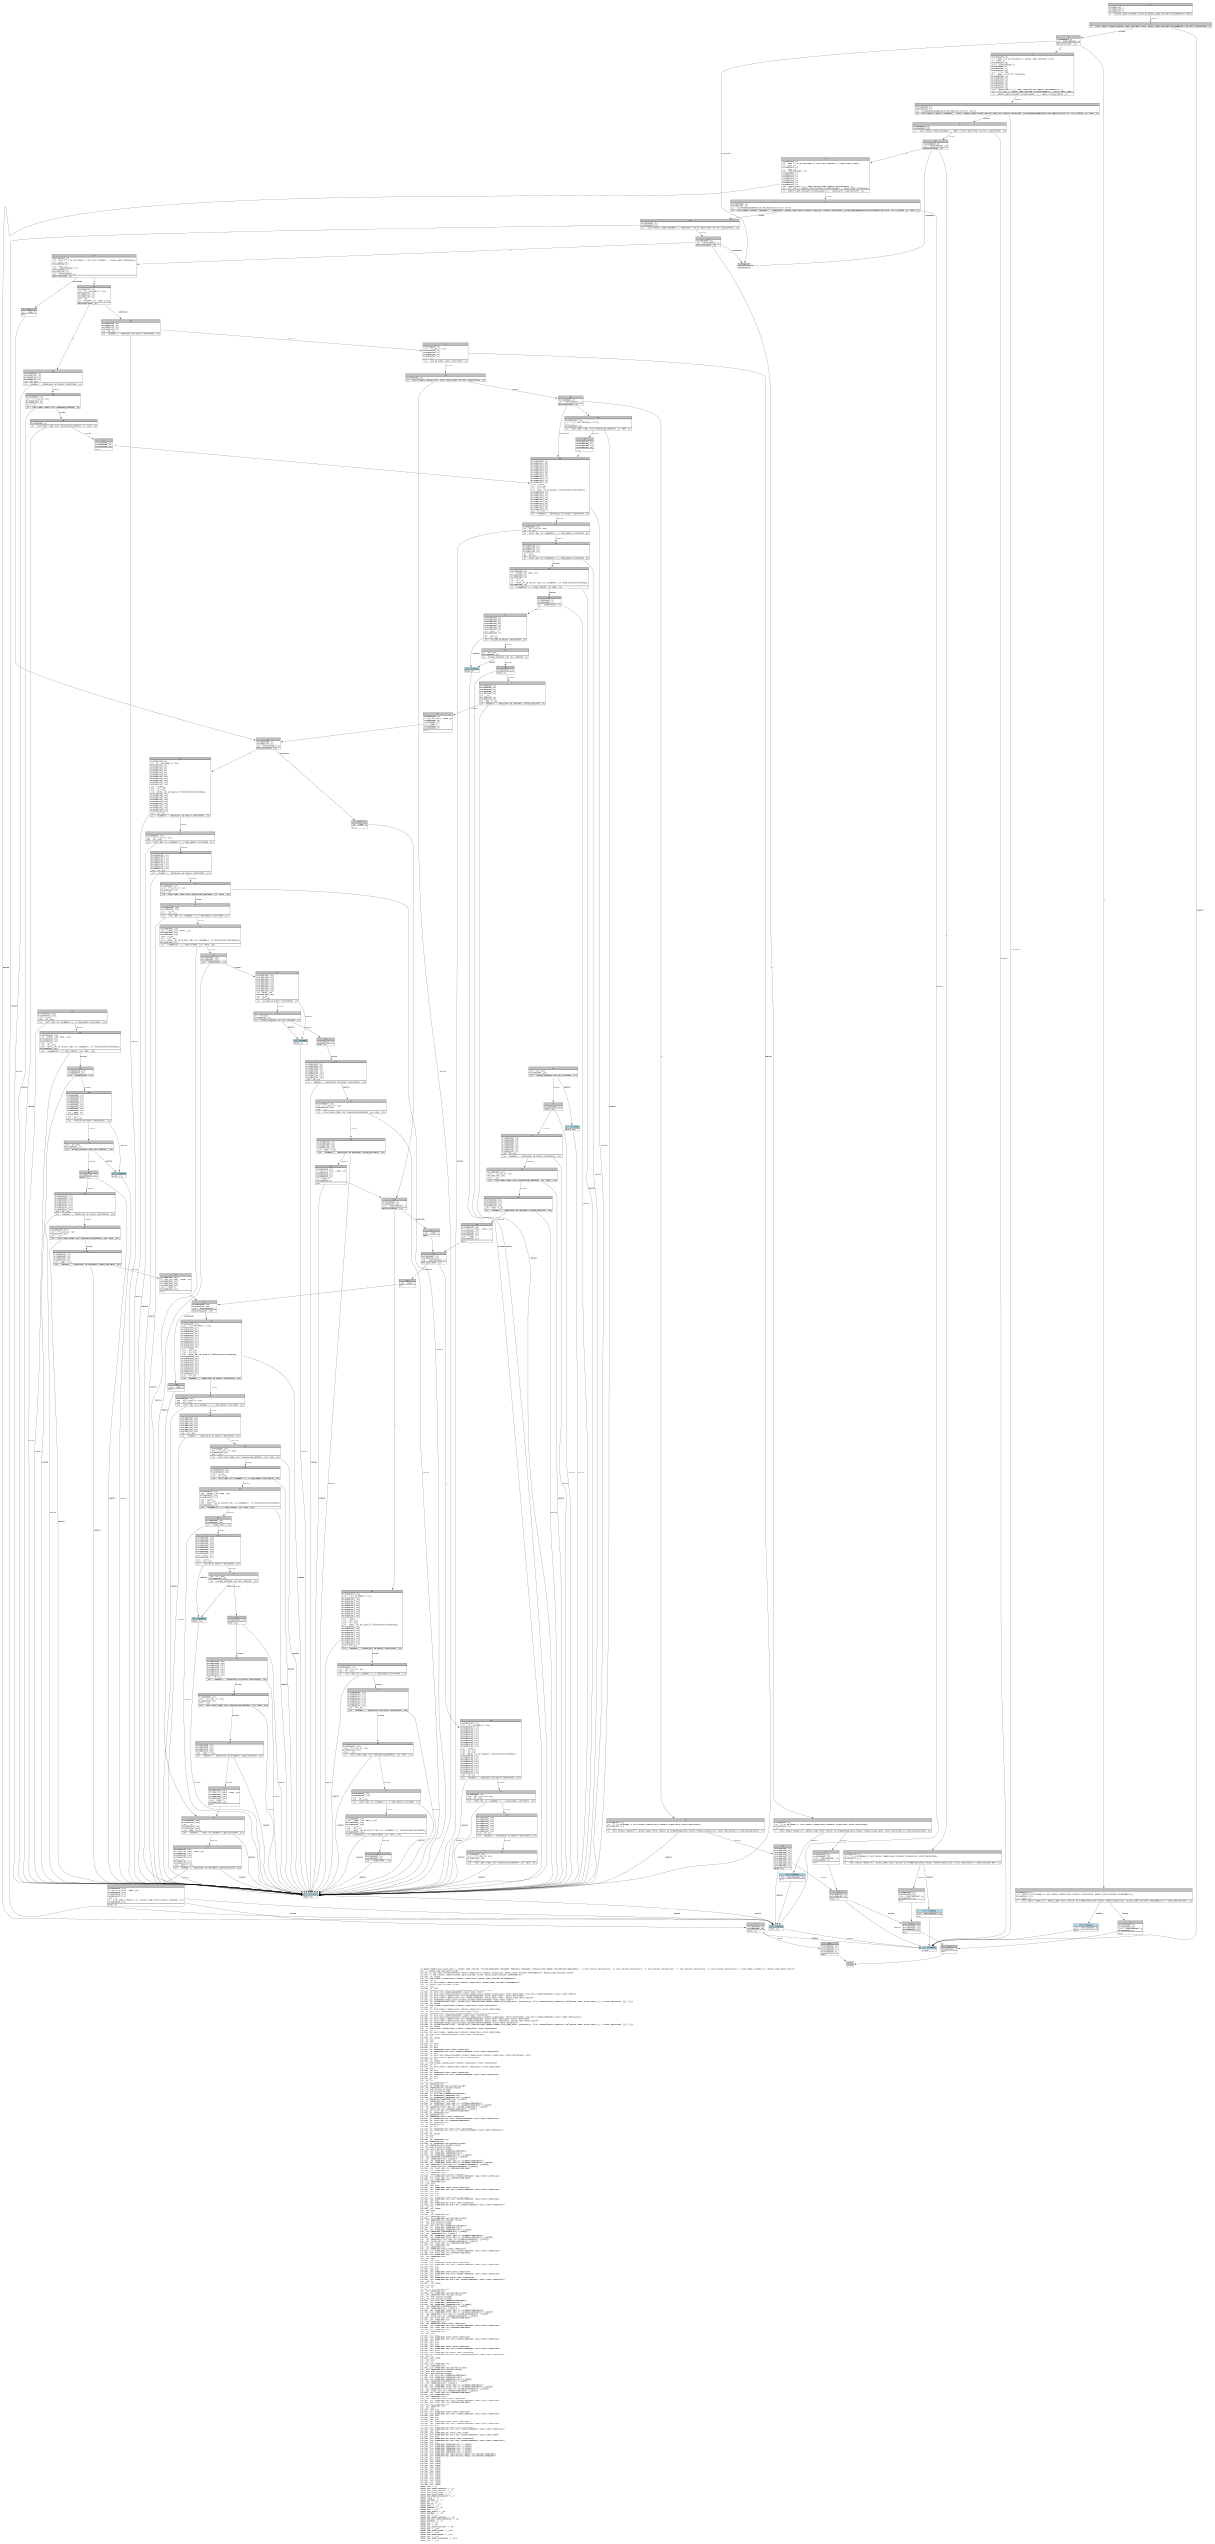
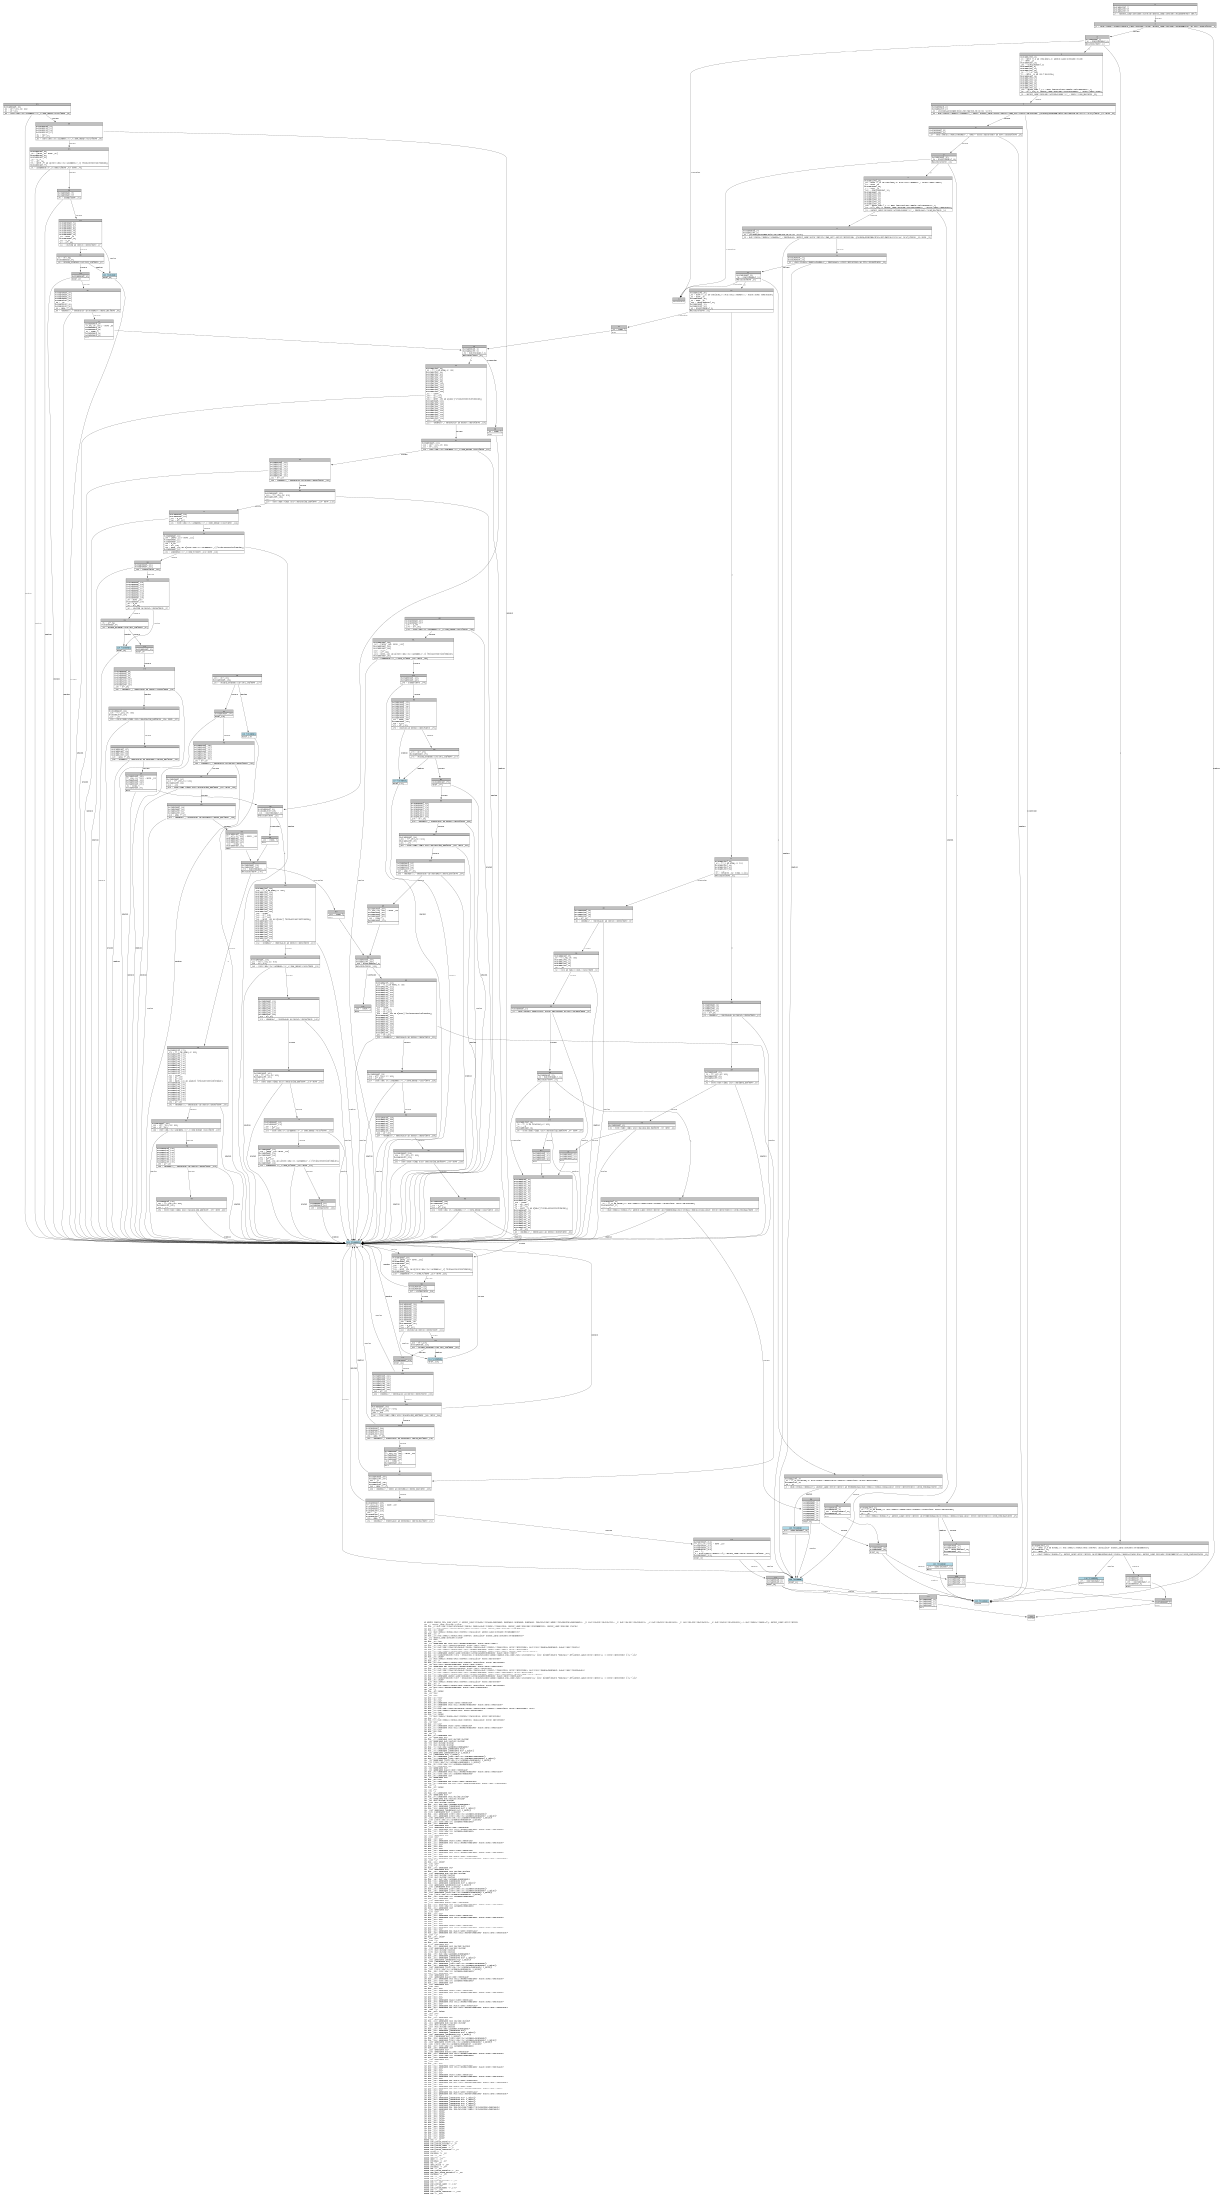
(557, 518) -> none
(165, 1607) -> (773, 1259)
(282, 1703) -> (380, 1248)
(277, 1796) -> (379, 1316)
(436, 1810) -> (348, 1141)
